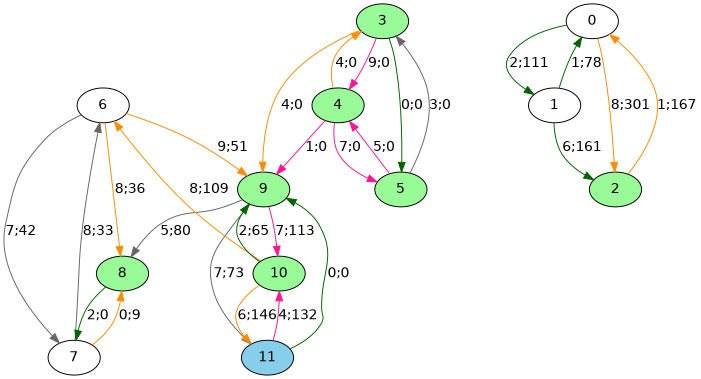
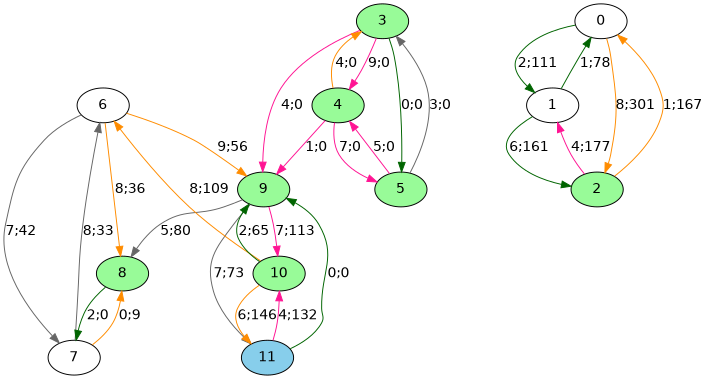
(288, 79) -> (288, 79)
(233, 147) -> (233, 147)
none -> (571, 154)
